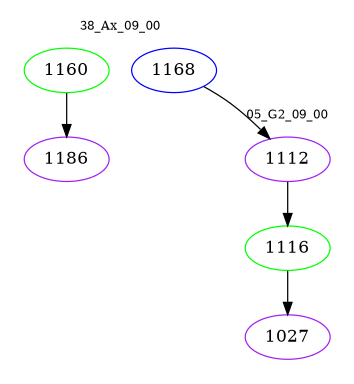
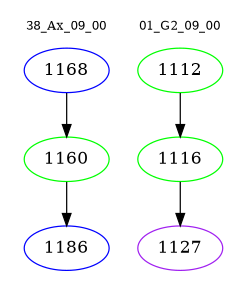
(244, 114) -> (67, 109)
(288, 115) -> (180, 27)
(67, 159) -> (67, 248)
(288, 159) -> (180, 70)
(288, 337) -> (180, 248)
